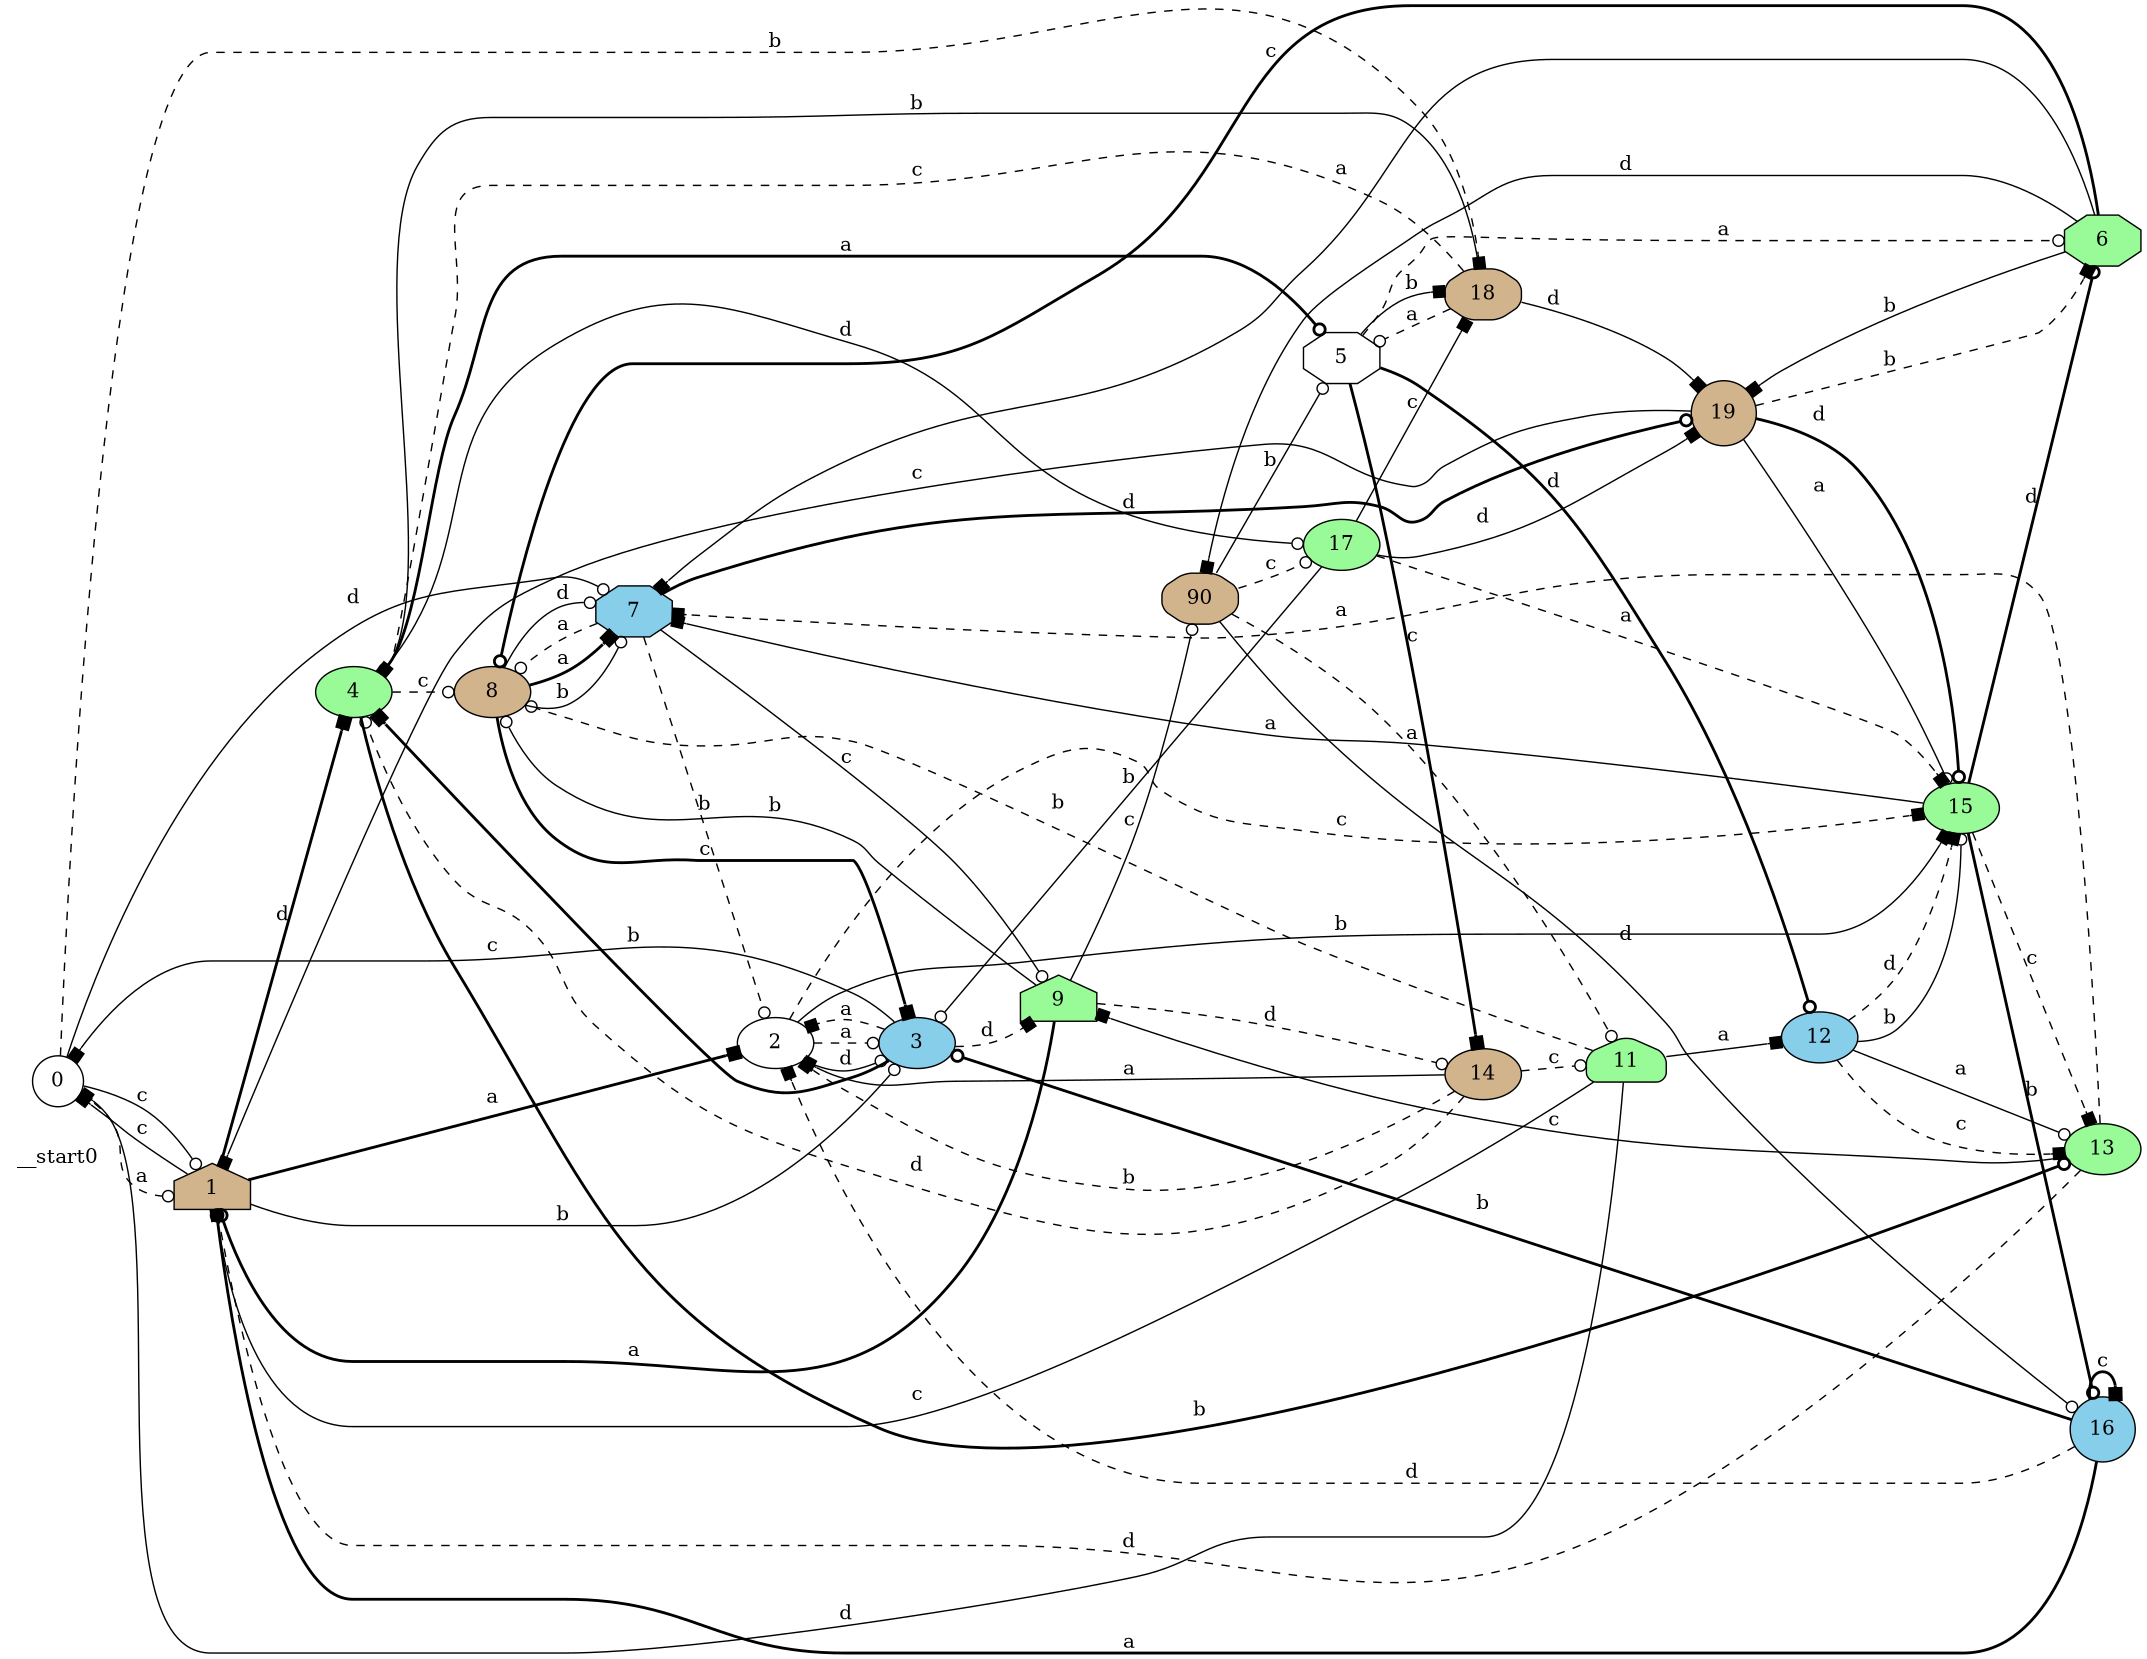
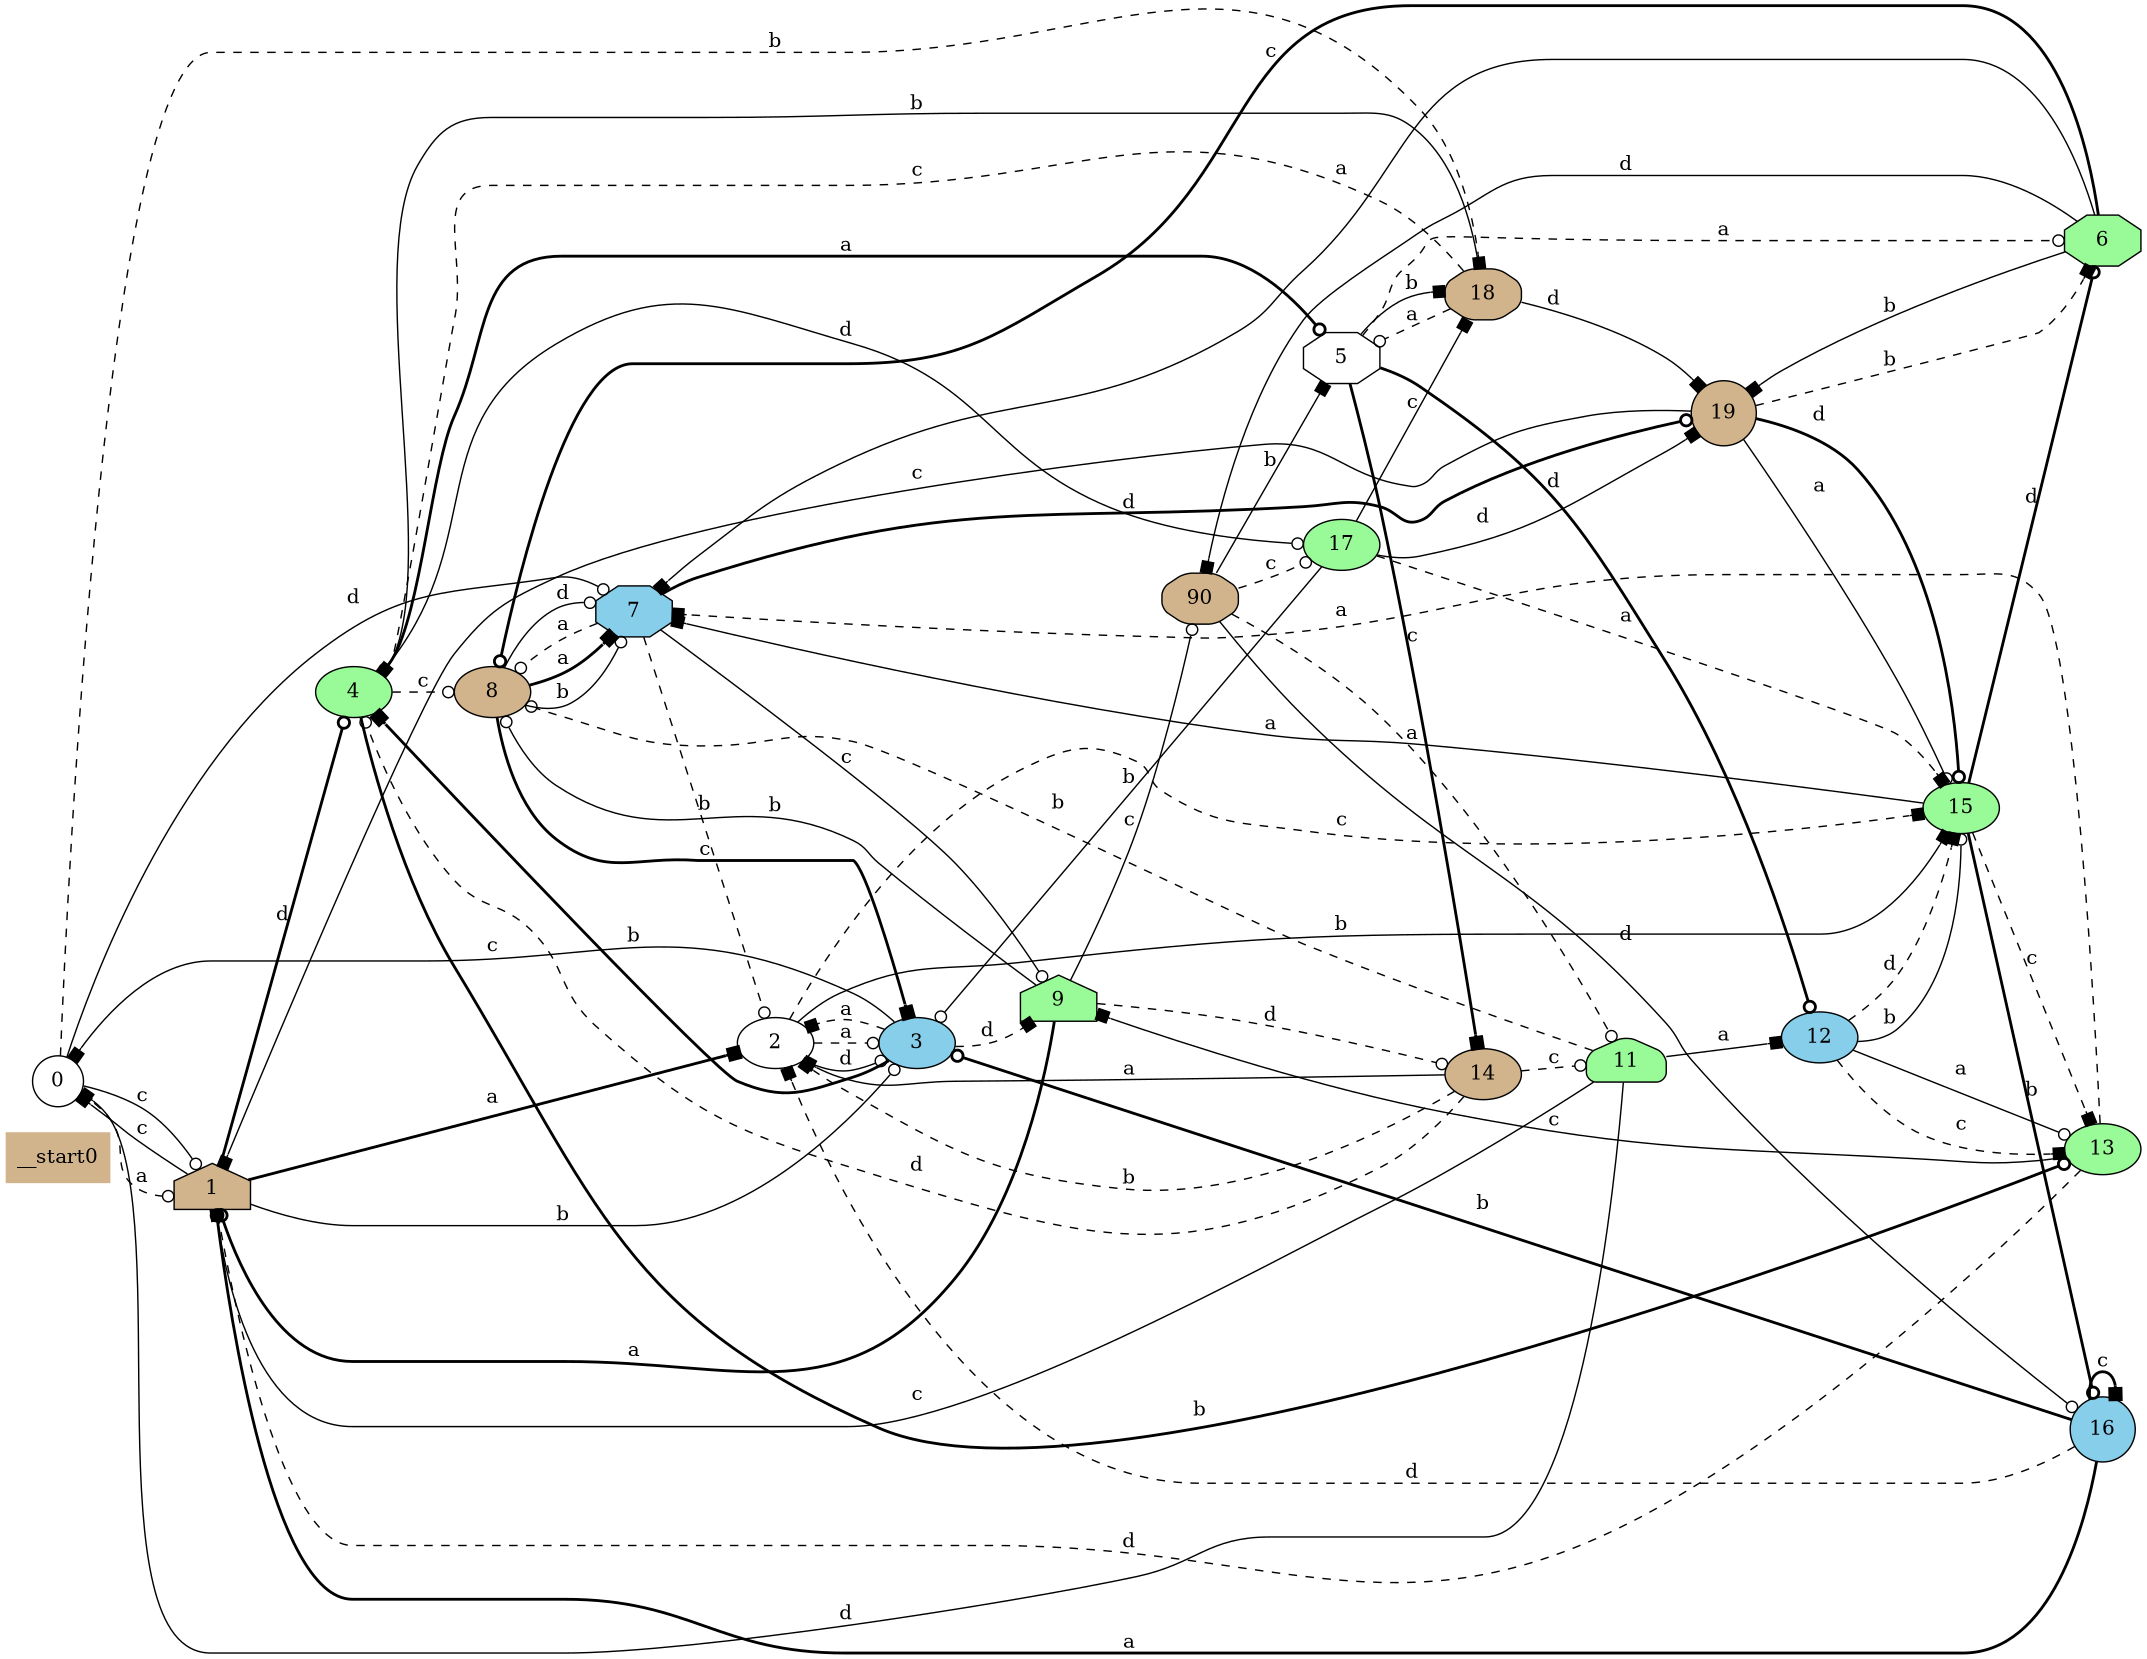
(1268, 483) -> (1267, 484)
(281, 949) -> (281, 947)
(58, 1158) -> (58, 1158)
